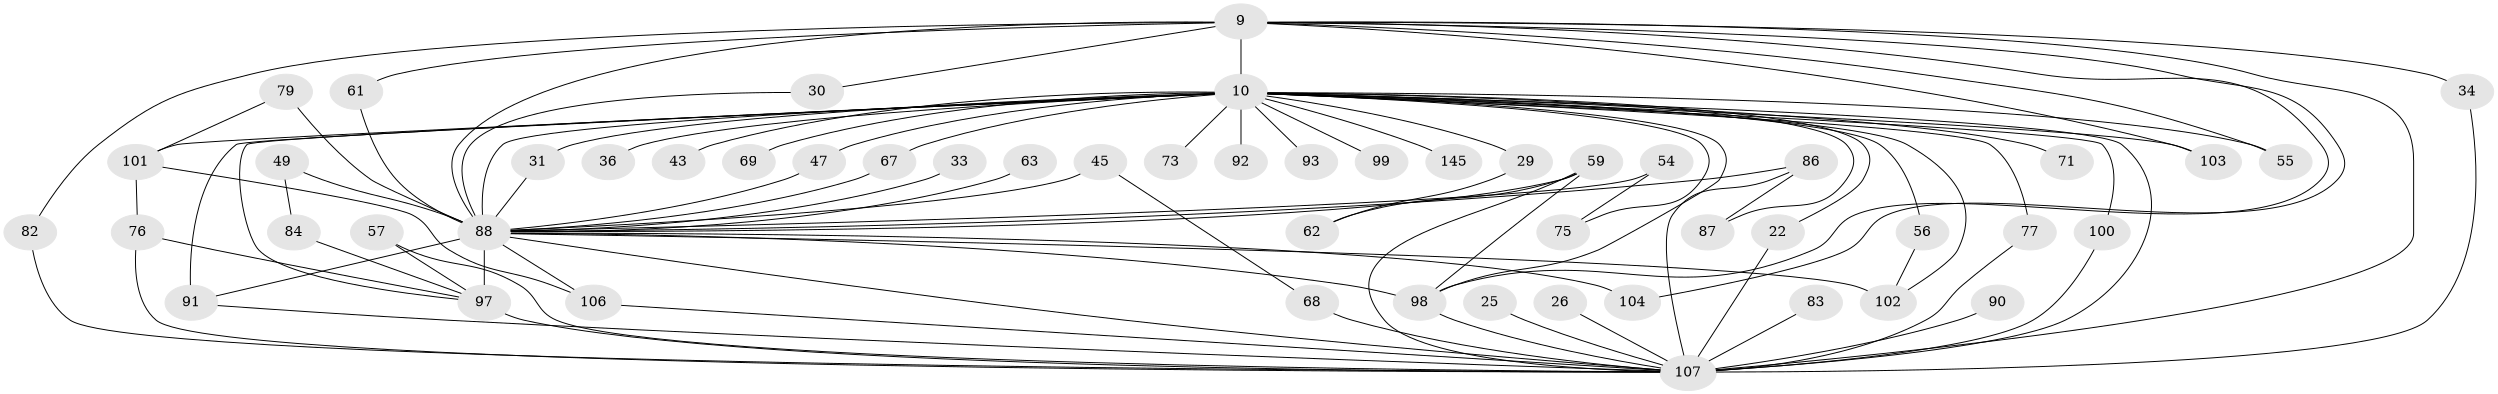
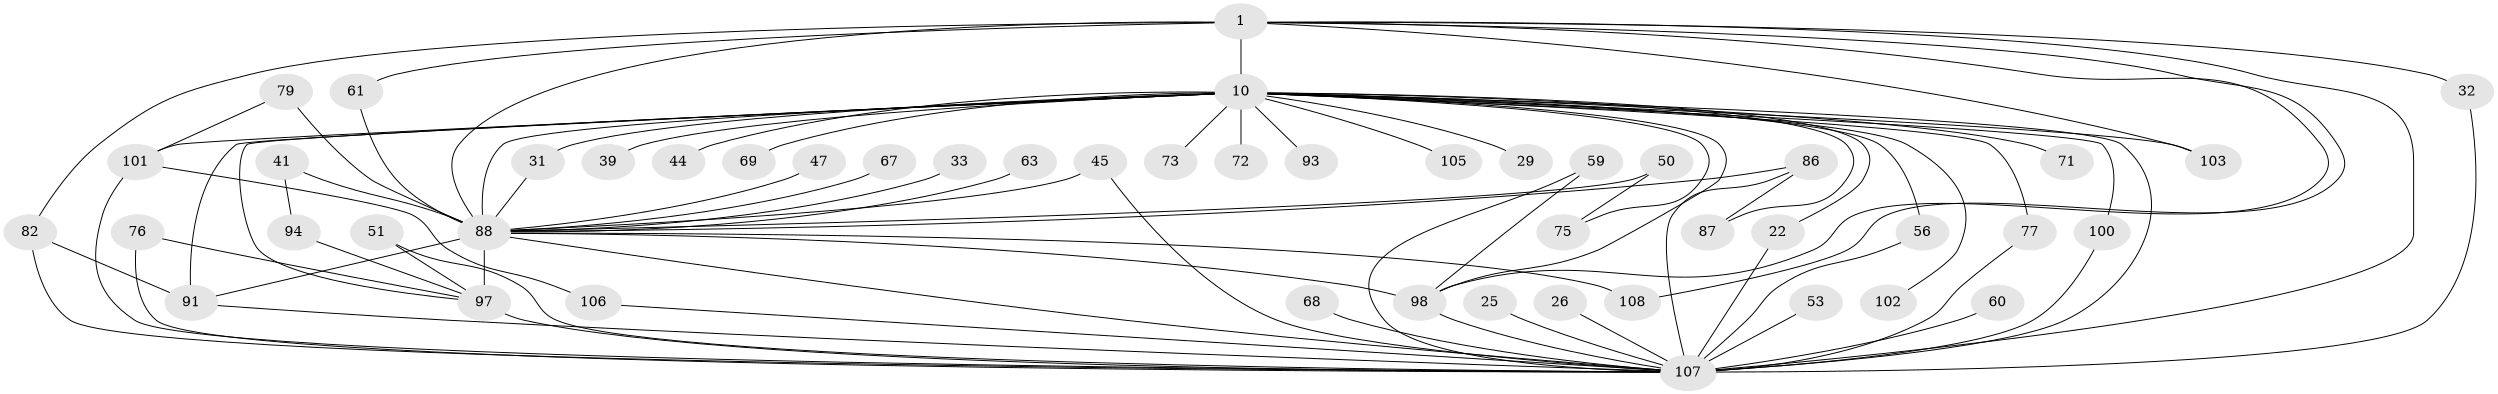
(1241, 21) -> (1241, 21)
(817, 92) -> none
(2467, 92) -> (2467, 92)
(1025, 110) -> none
(1060, 114) -> none
(282, 162) -> (282, 162)
(608, 162) -> (608, 162)
(679, 162) -> (679, 162)
(1241, 162) -> (1241, 162)
(1382, 162) -> none
(1454, 162) -> (1454, 162)
(1667, 162) -> (1667, 162)
(2286, 162) -> none
(137, 197) -> (815, 361)
(1046, 224) -> none
(294, 232) -> (294, 232)
(377, 232) -> (377, 232)
(1206, 232) -> (1343, 336)
(1312, 232) -> none
(1462, 258) -> none
(539, 267) -> none
(1906, 267) -> (1790, 280)
none -> (111, 268)
(1633, 303) -> (1633, 303)
(1816, 303) -> (1816, 303)
(1998, 303) -> (1998, 303)
